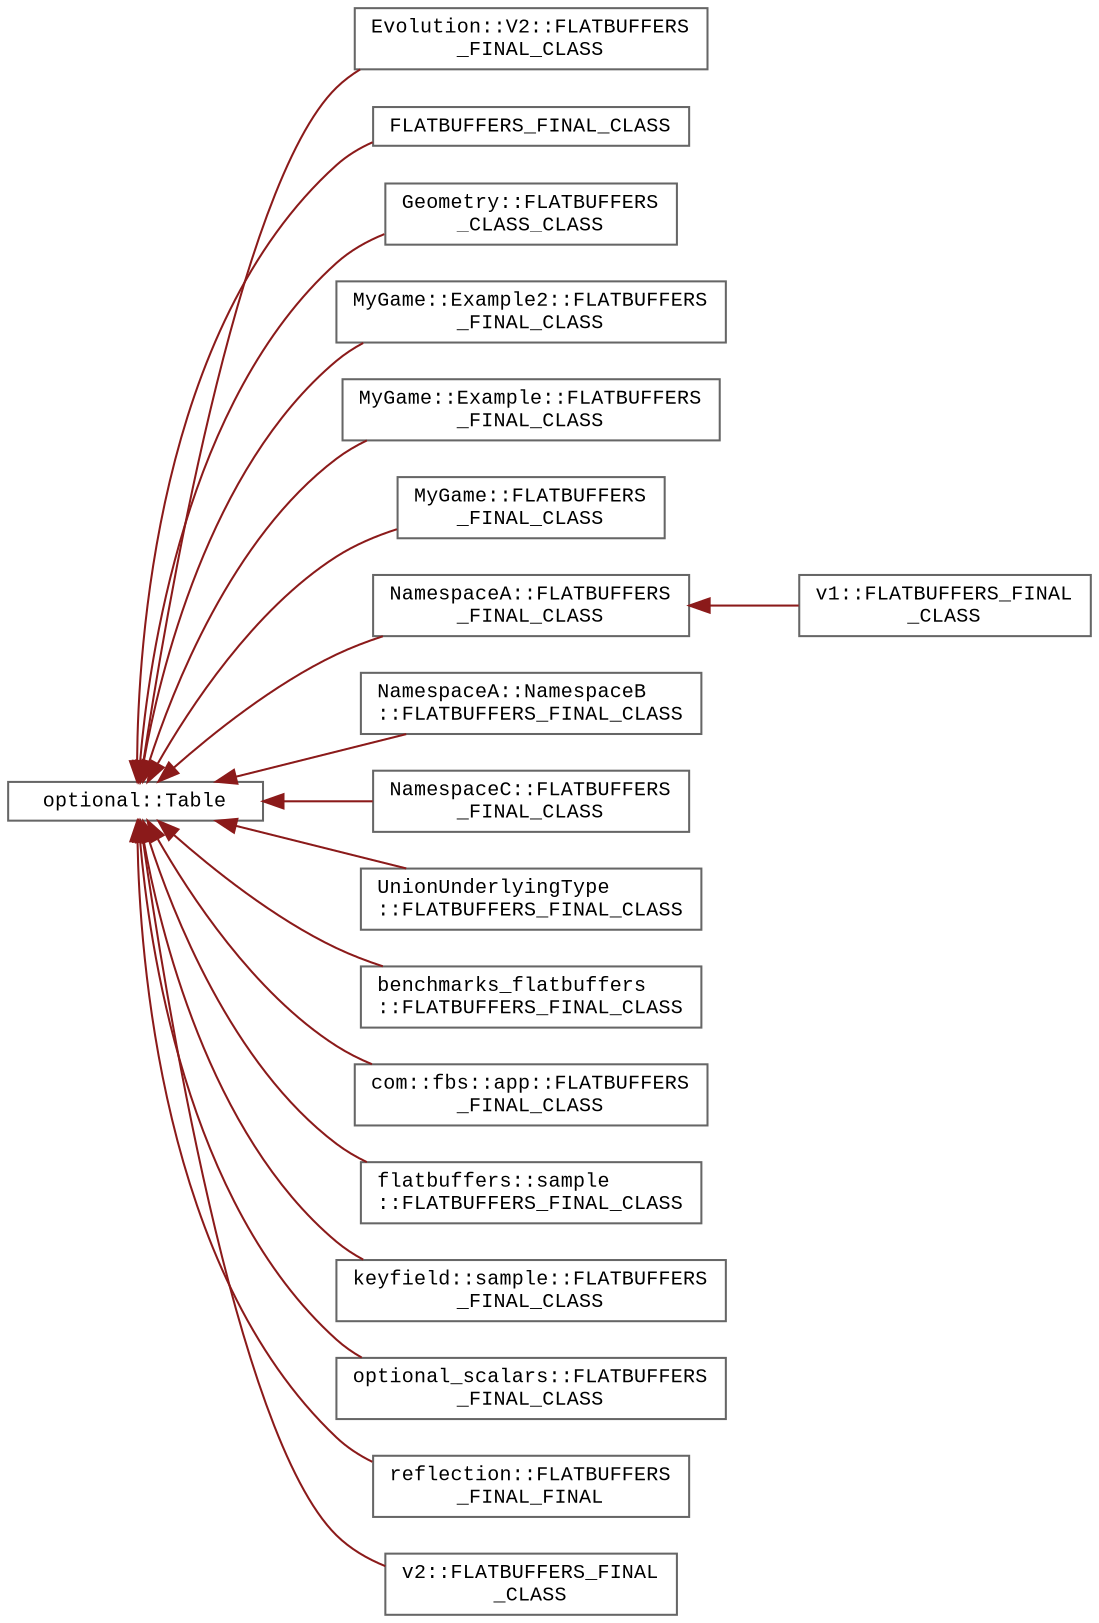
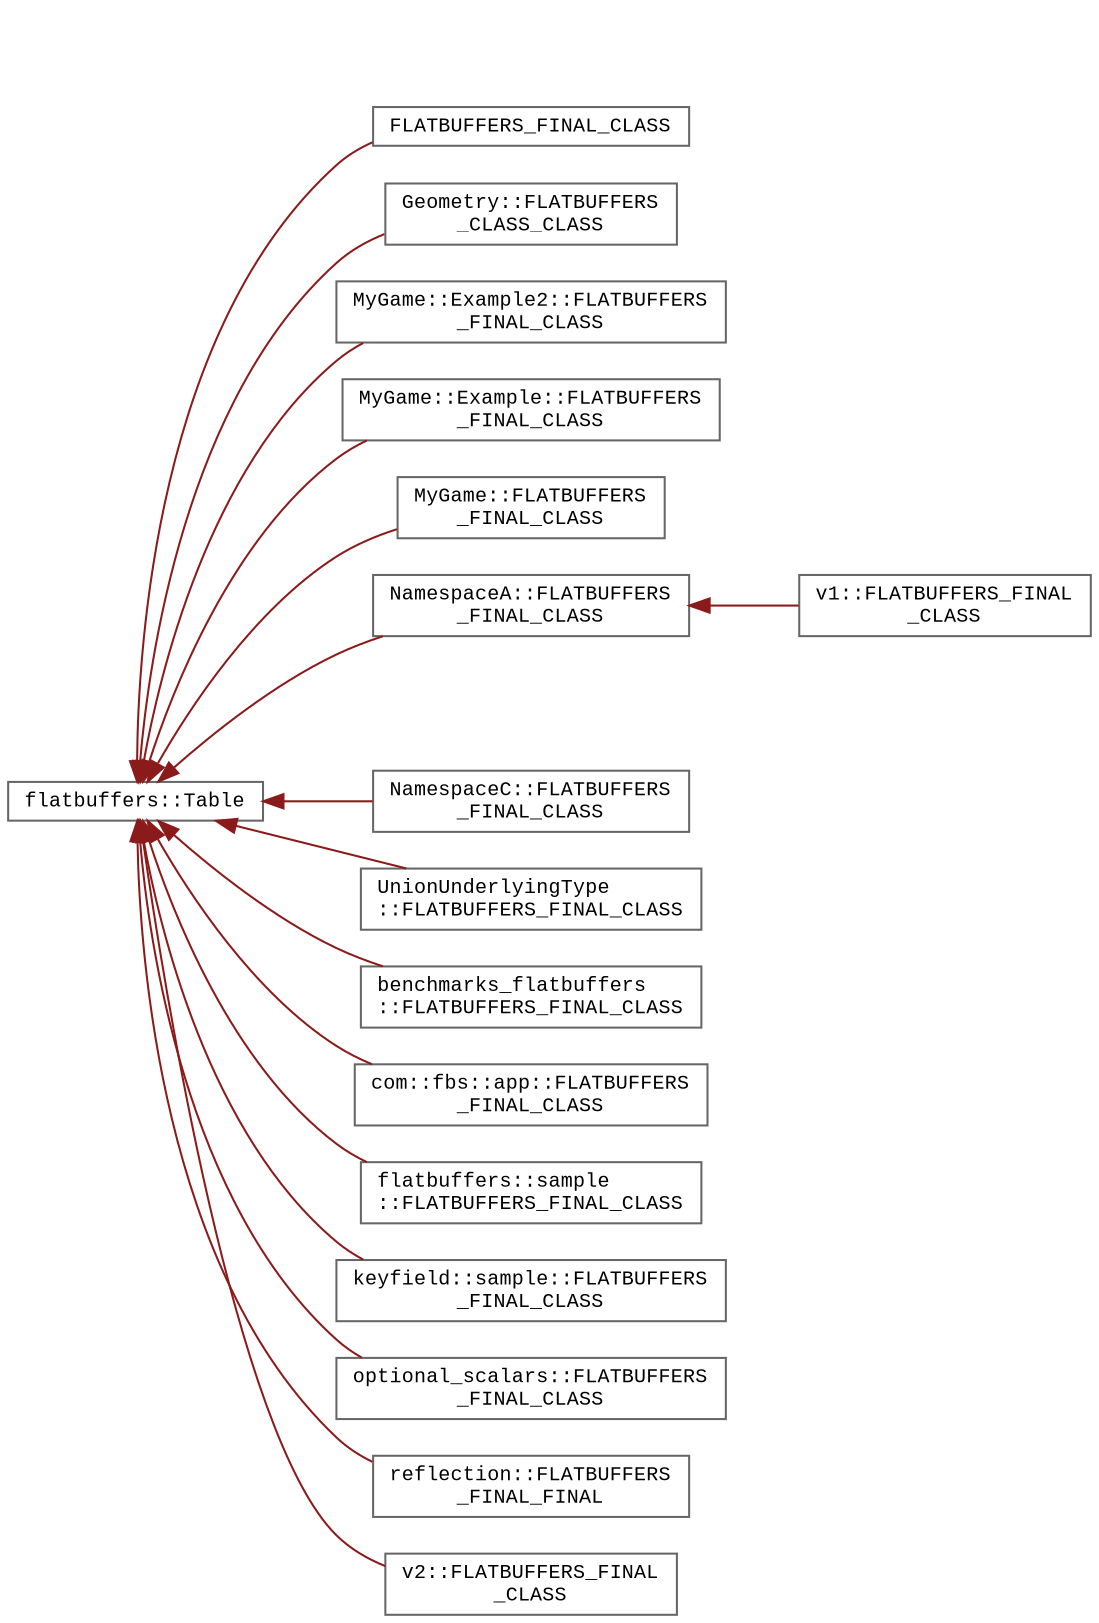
(531, 39) -> none
(531, 703) -> none
(136, 801) -> (136, 801)
